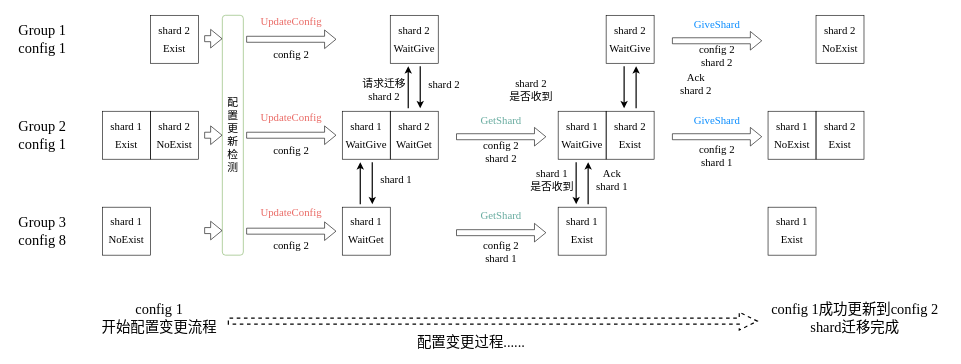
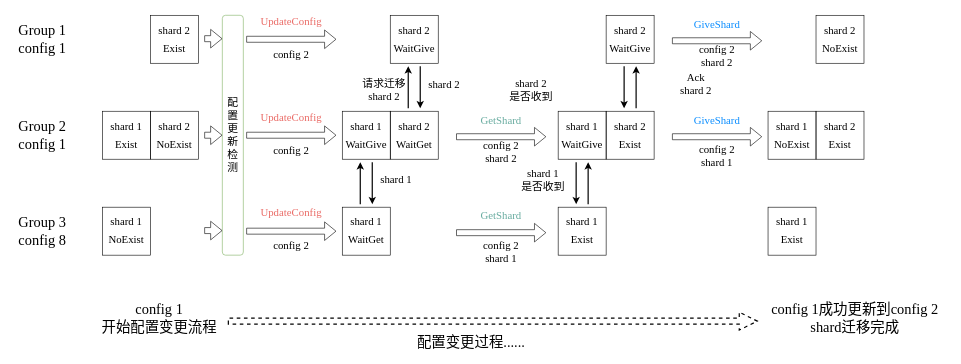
(552, 180) -> (543, 180)
(612, 180) -> none
